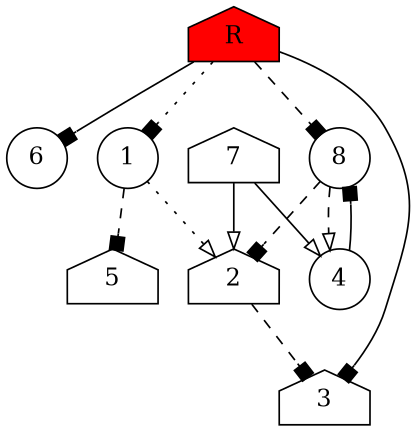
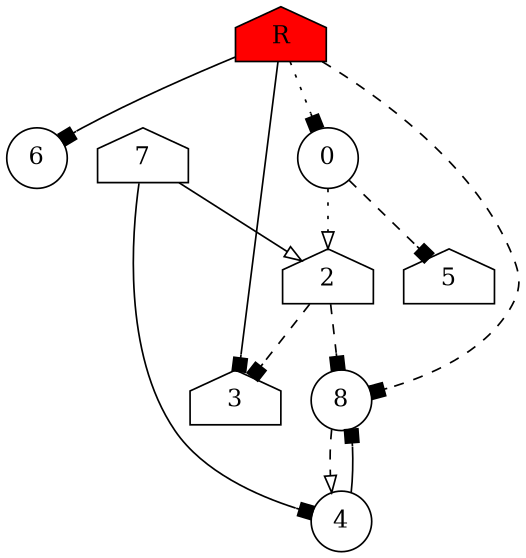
(128, 158) -> (328, 158)
(279, 210) -> (151, 382)
(294, 211) -> (333, 328)
